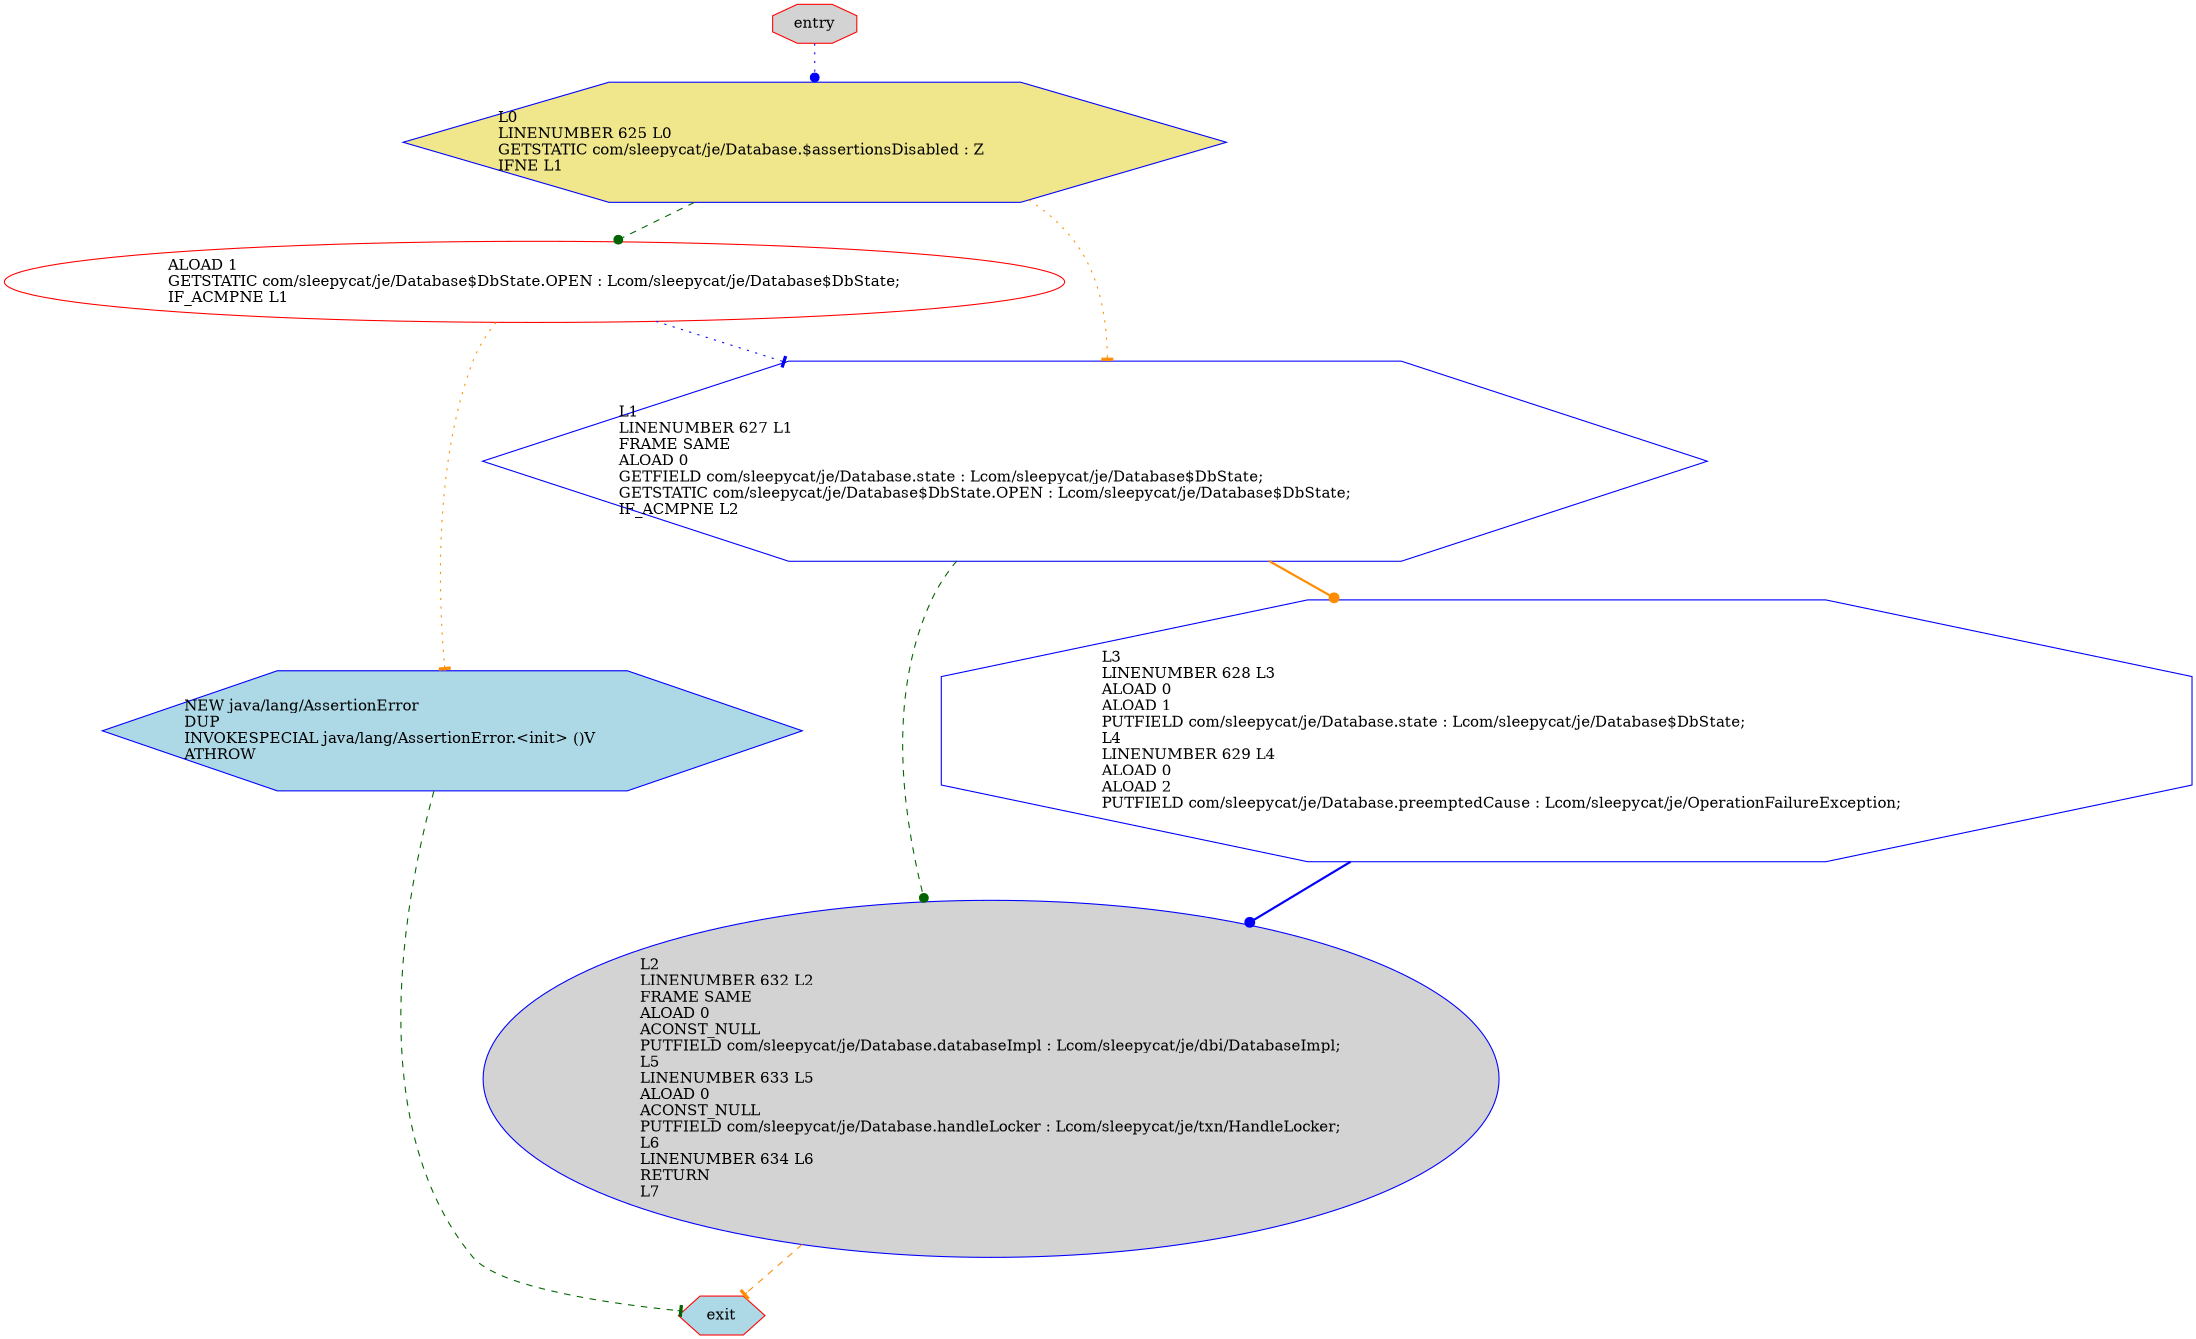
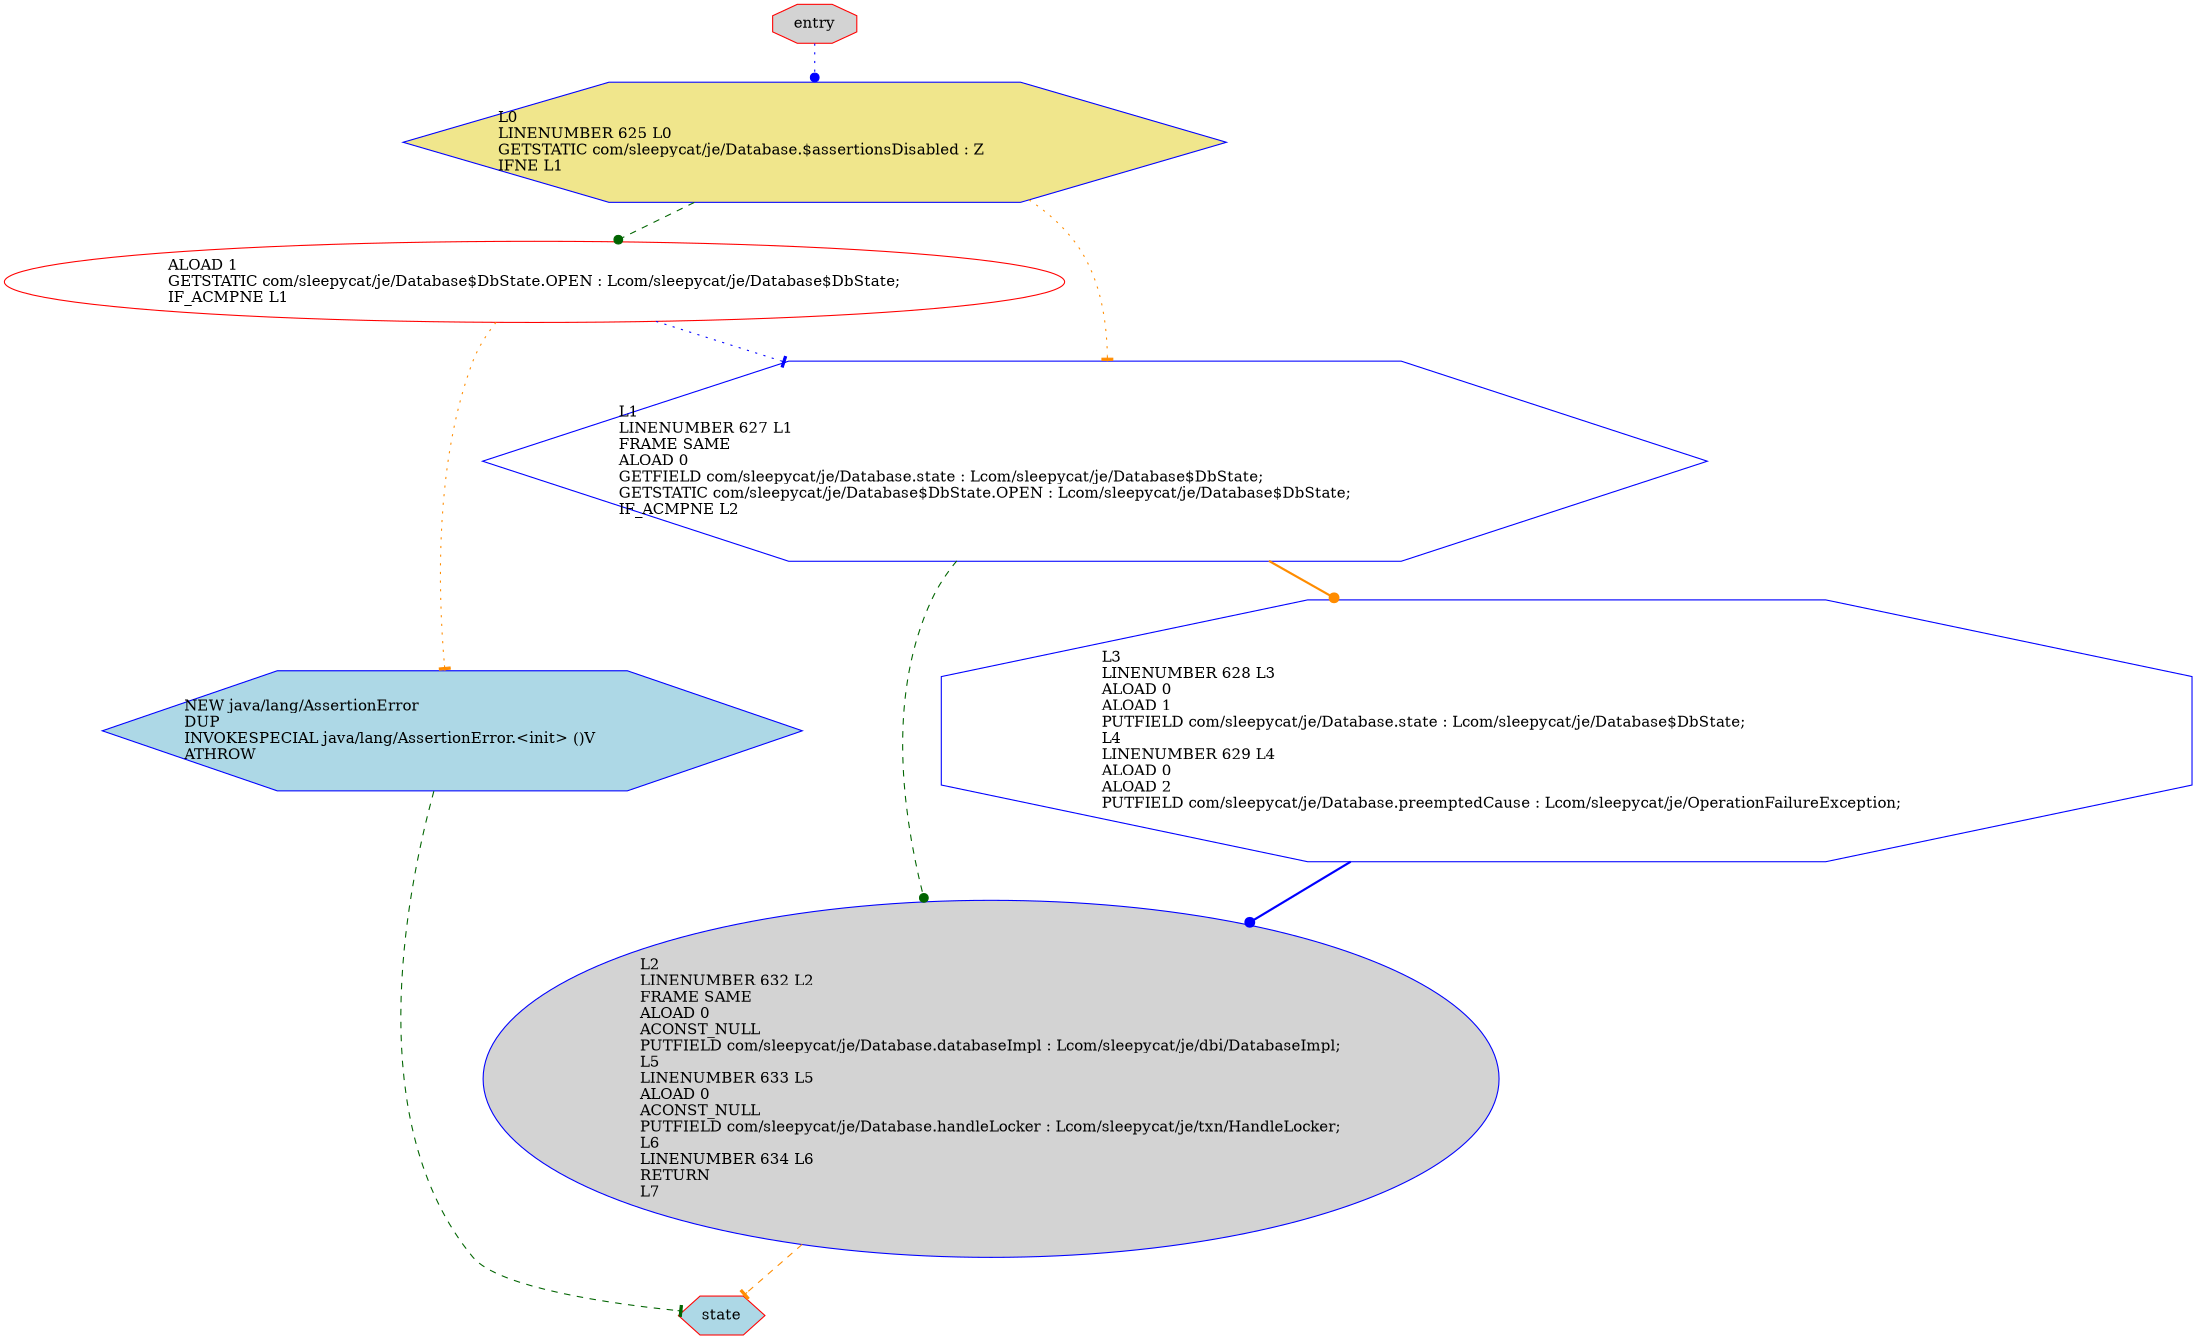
(722, 1316) -> (722, 1316)
